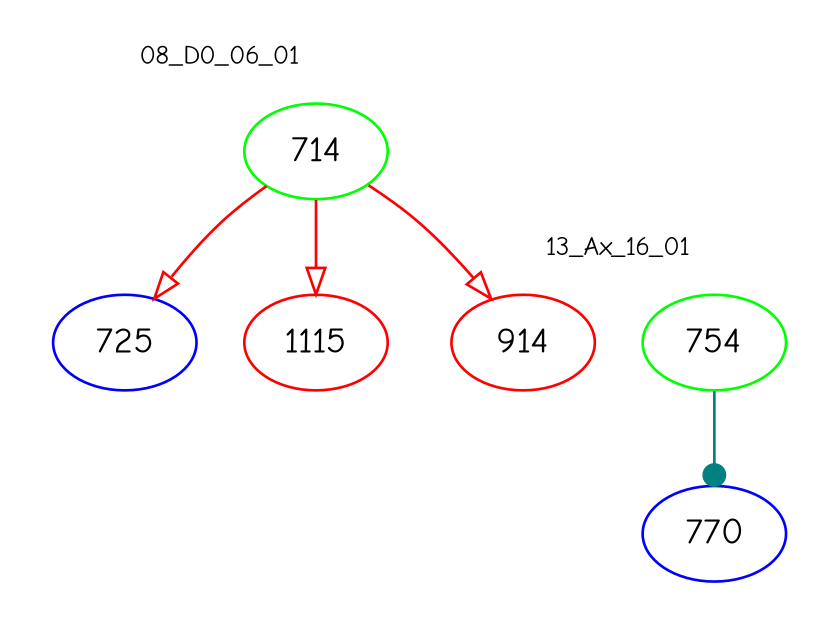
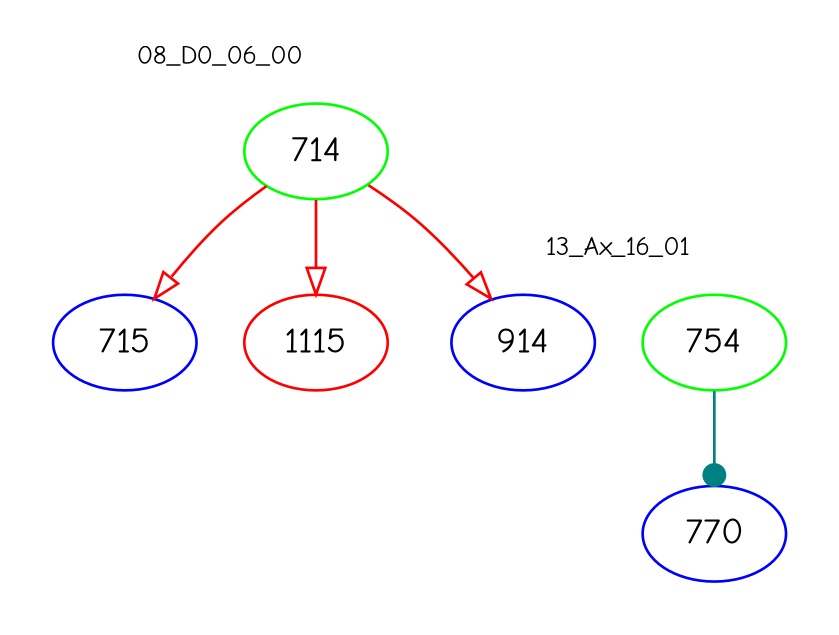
(220, 57) -> (220, 57)
(125, 343) -> (125, 343)
(523, 343) -> (523, 343)
